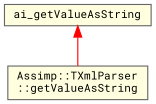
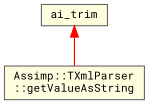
(78, 15) -> (74, 15)
